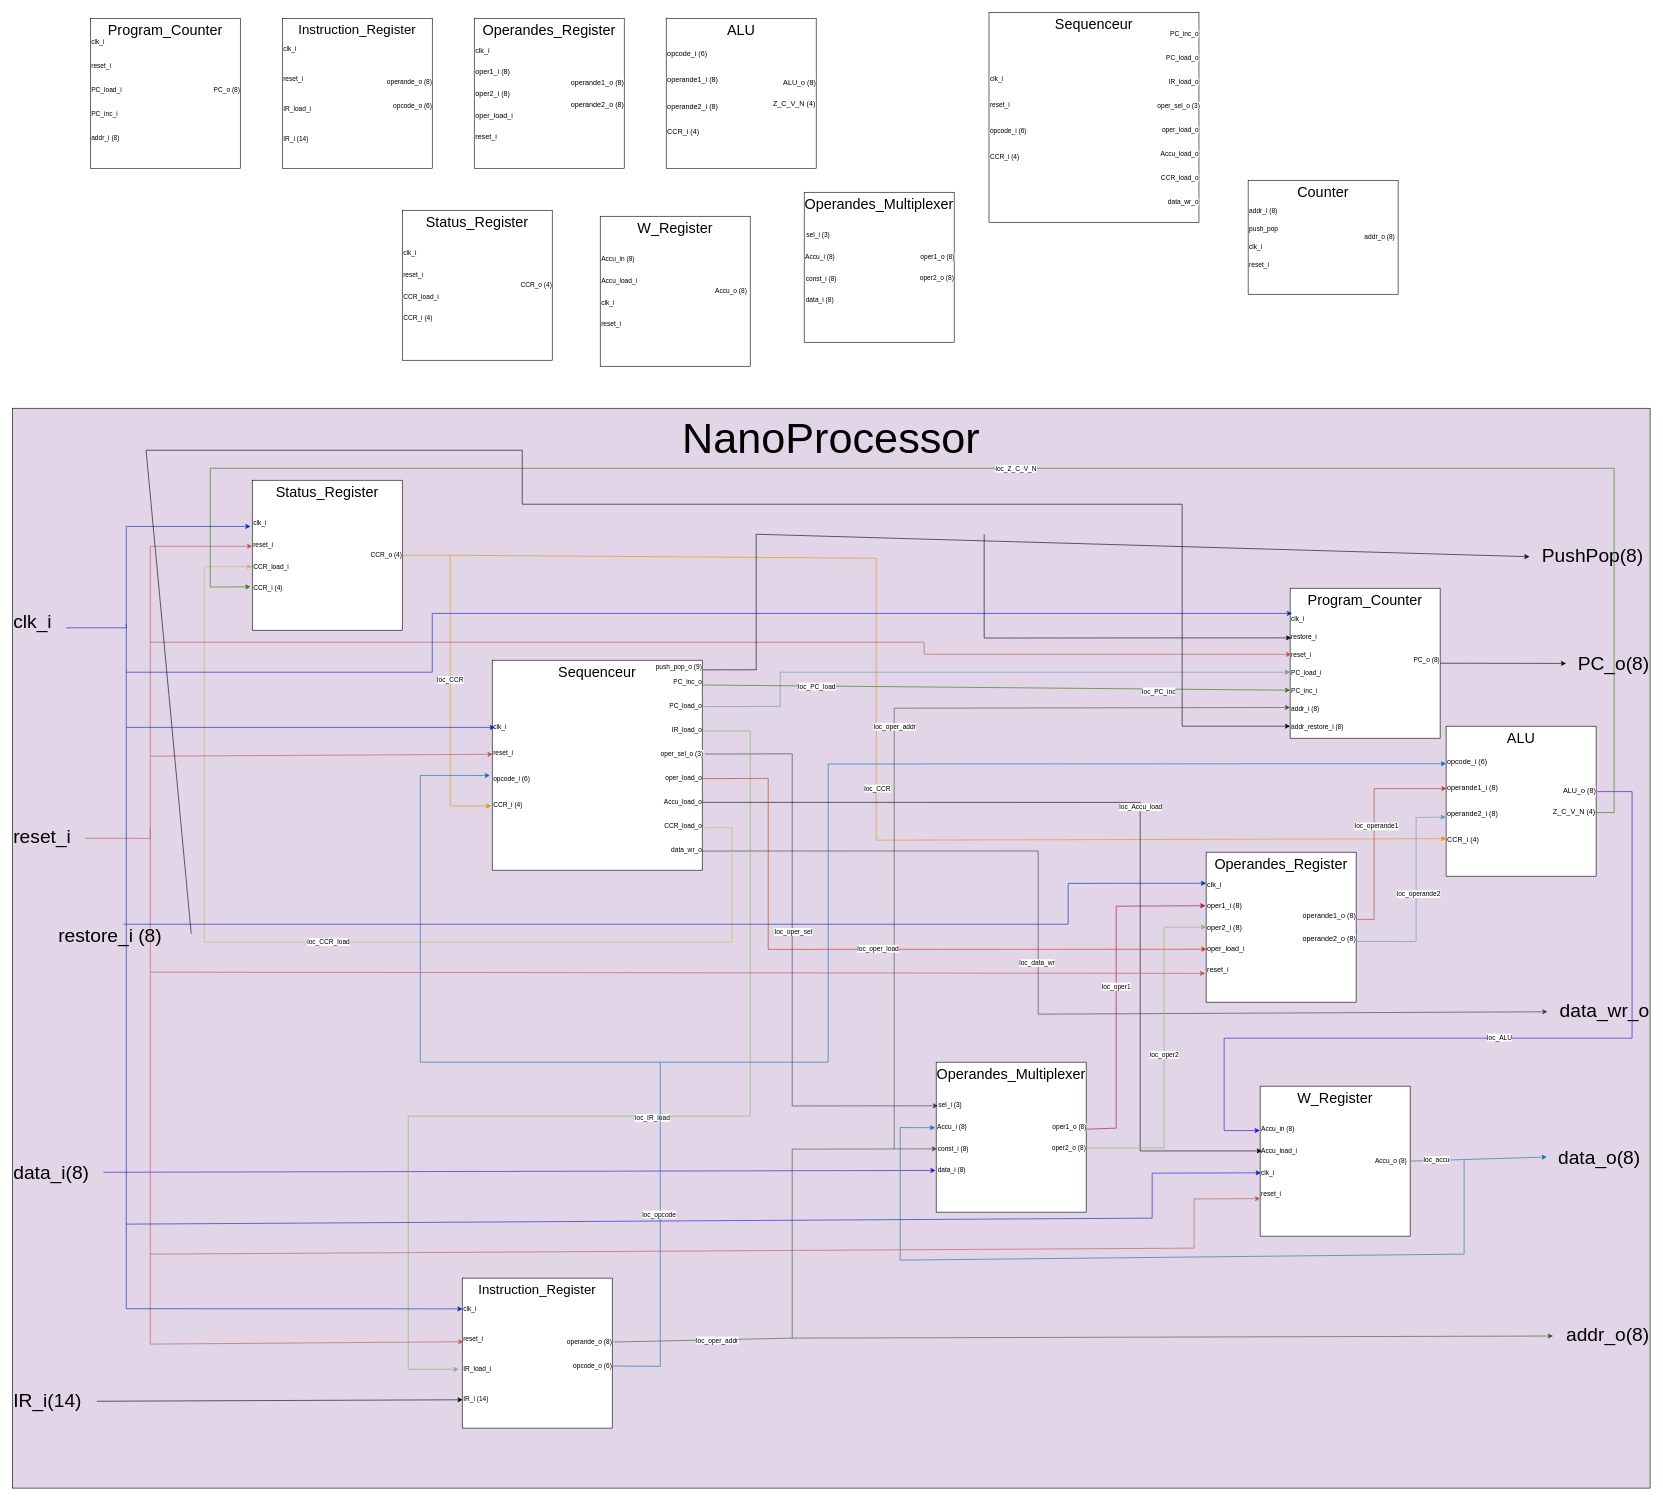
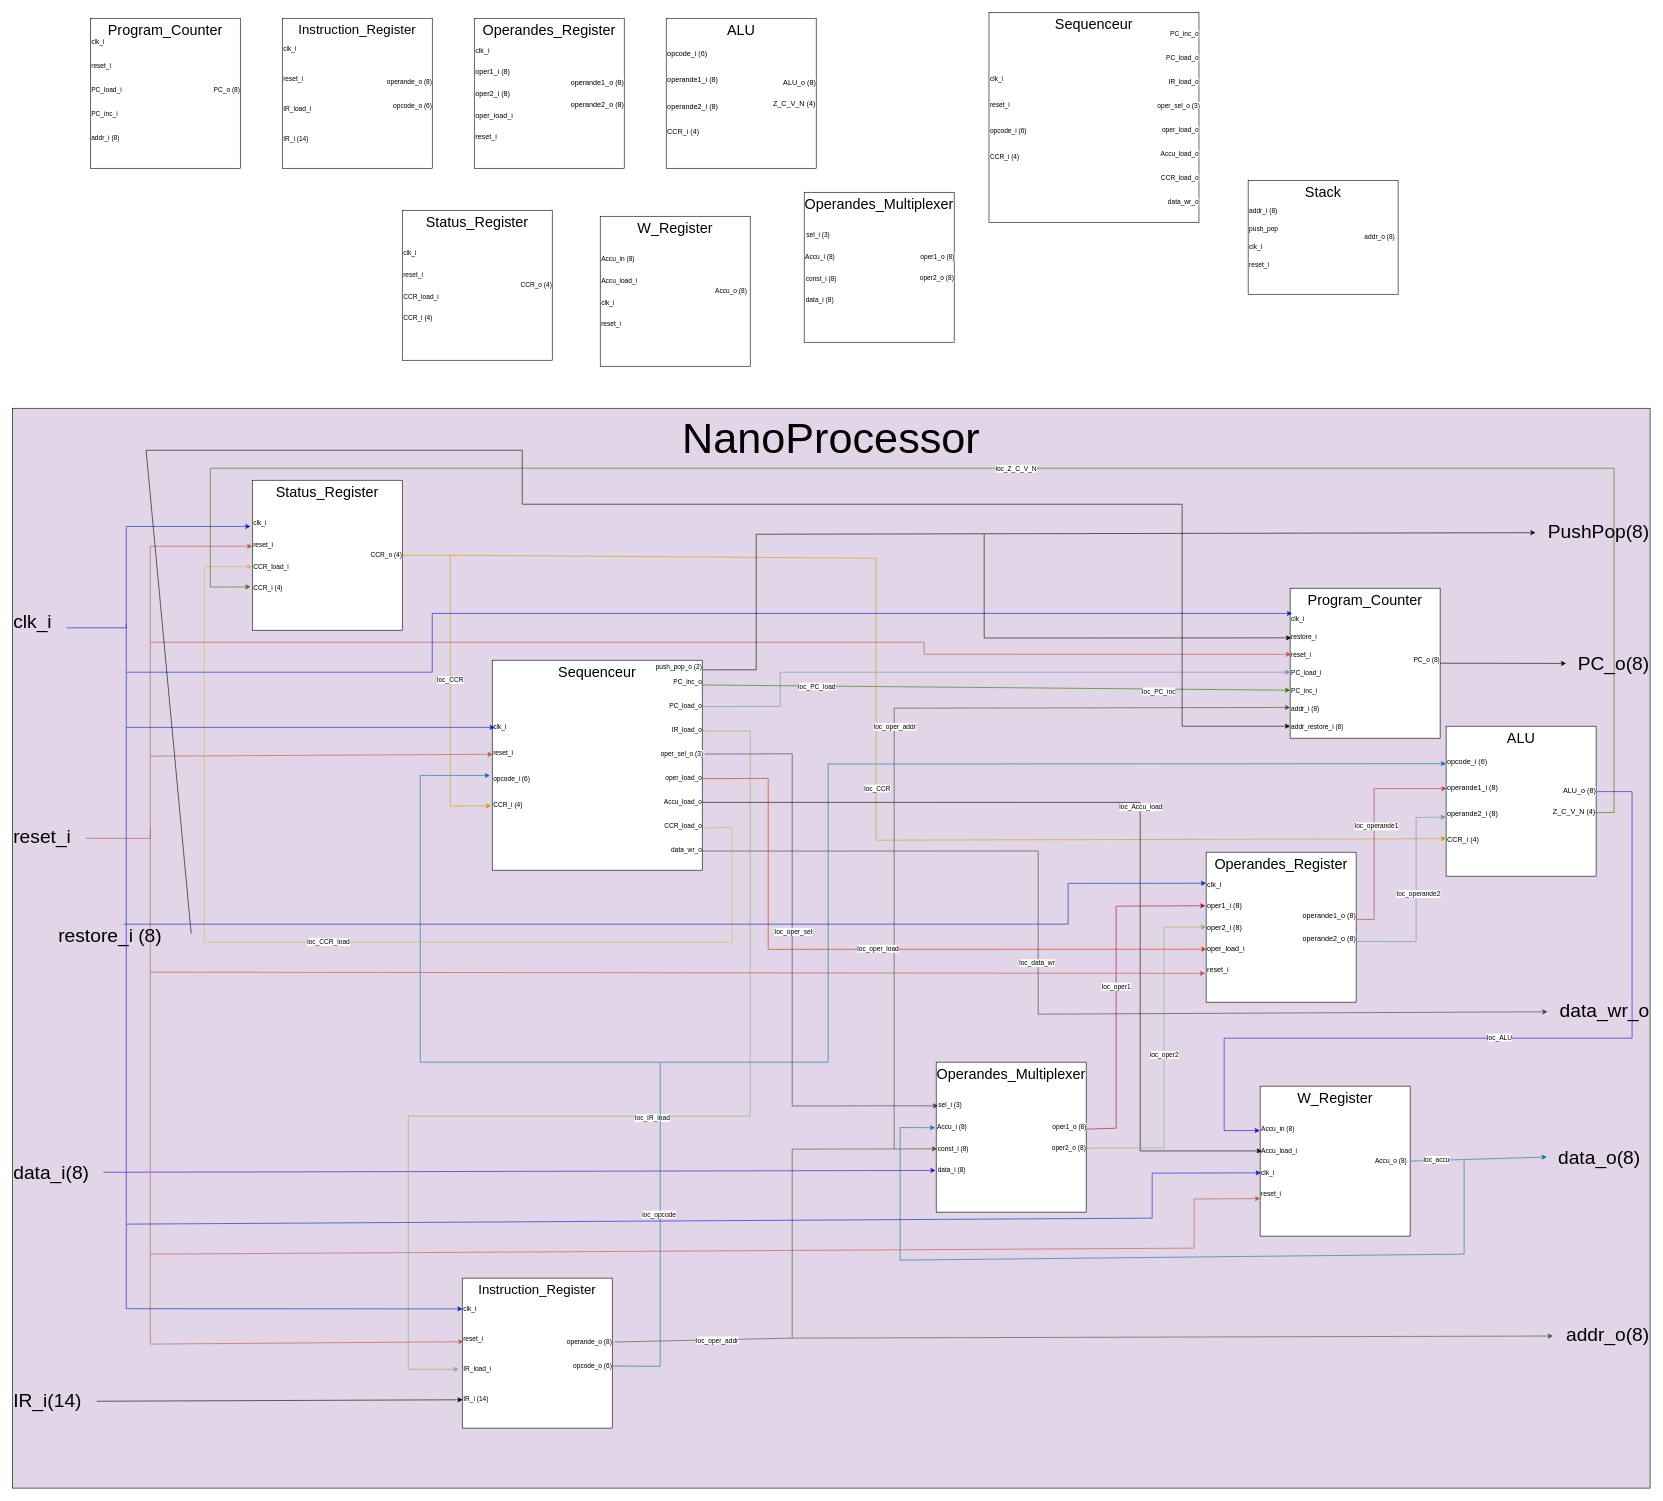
(1323, 193) -> (1323, 193)
(1587, 555) -> (1593, 531)
(677, 667) -> (677, 667)
